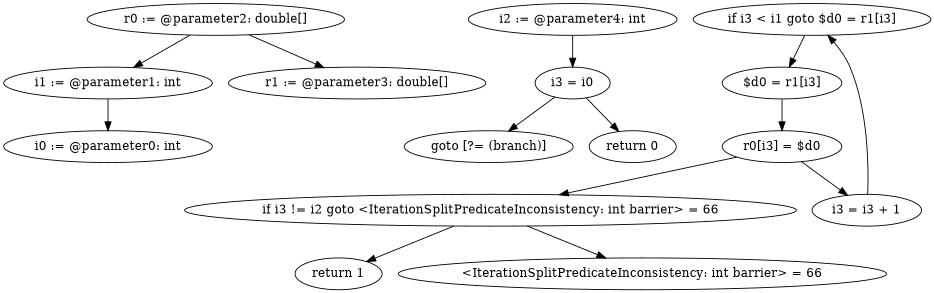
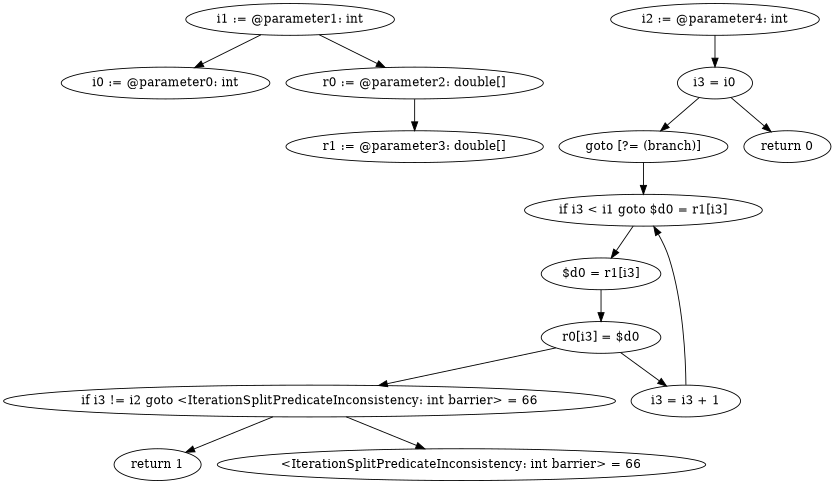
(166, 49) -> (348, 49)
none -> (643, 174)
